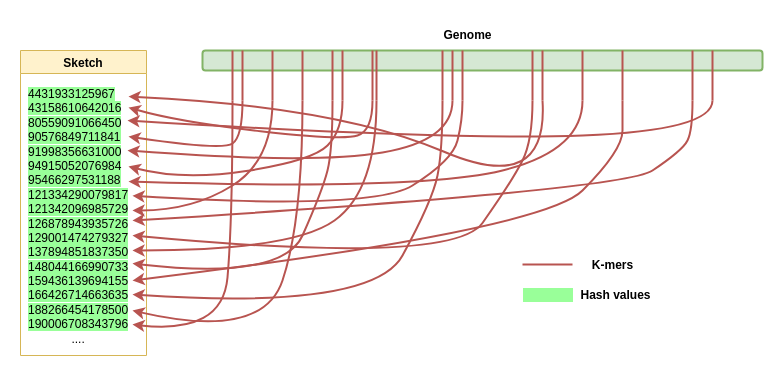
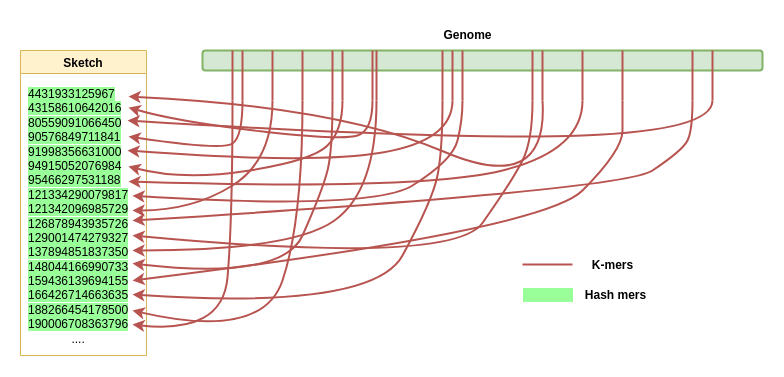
(79, 217) -> (79, 217)
(616, 296) -> (616, 296)
